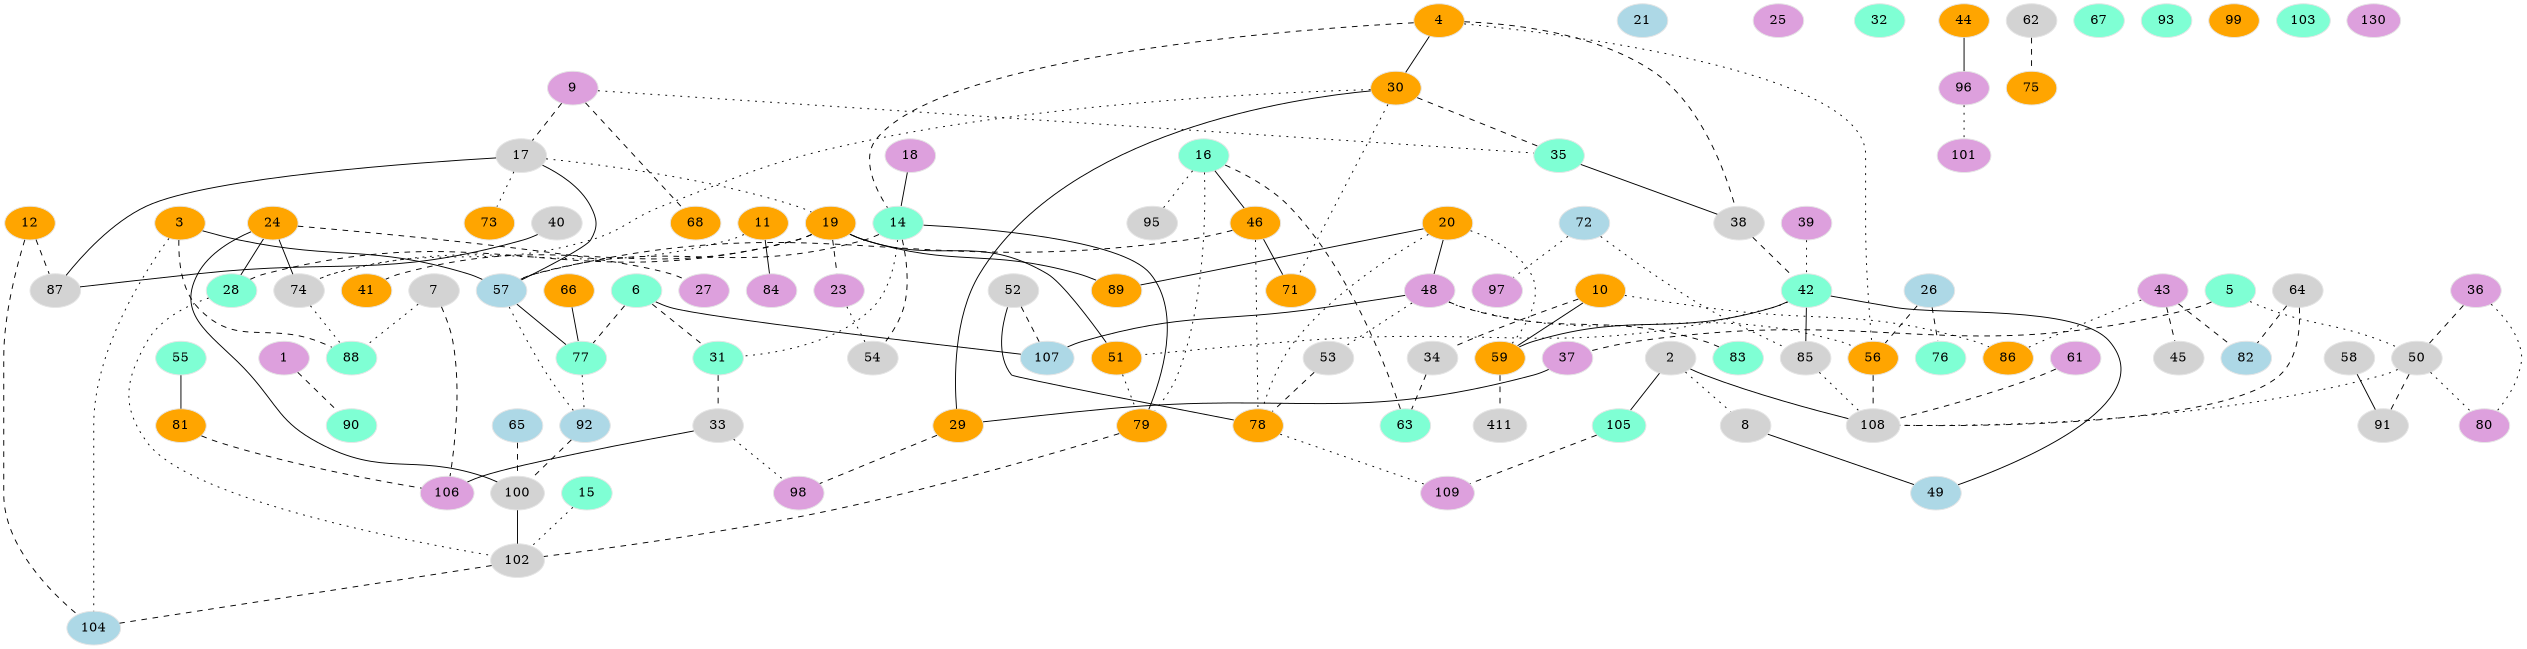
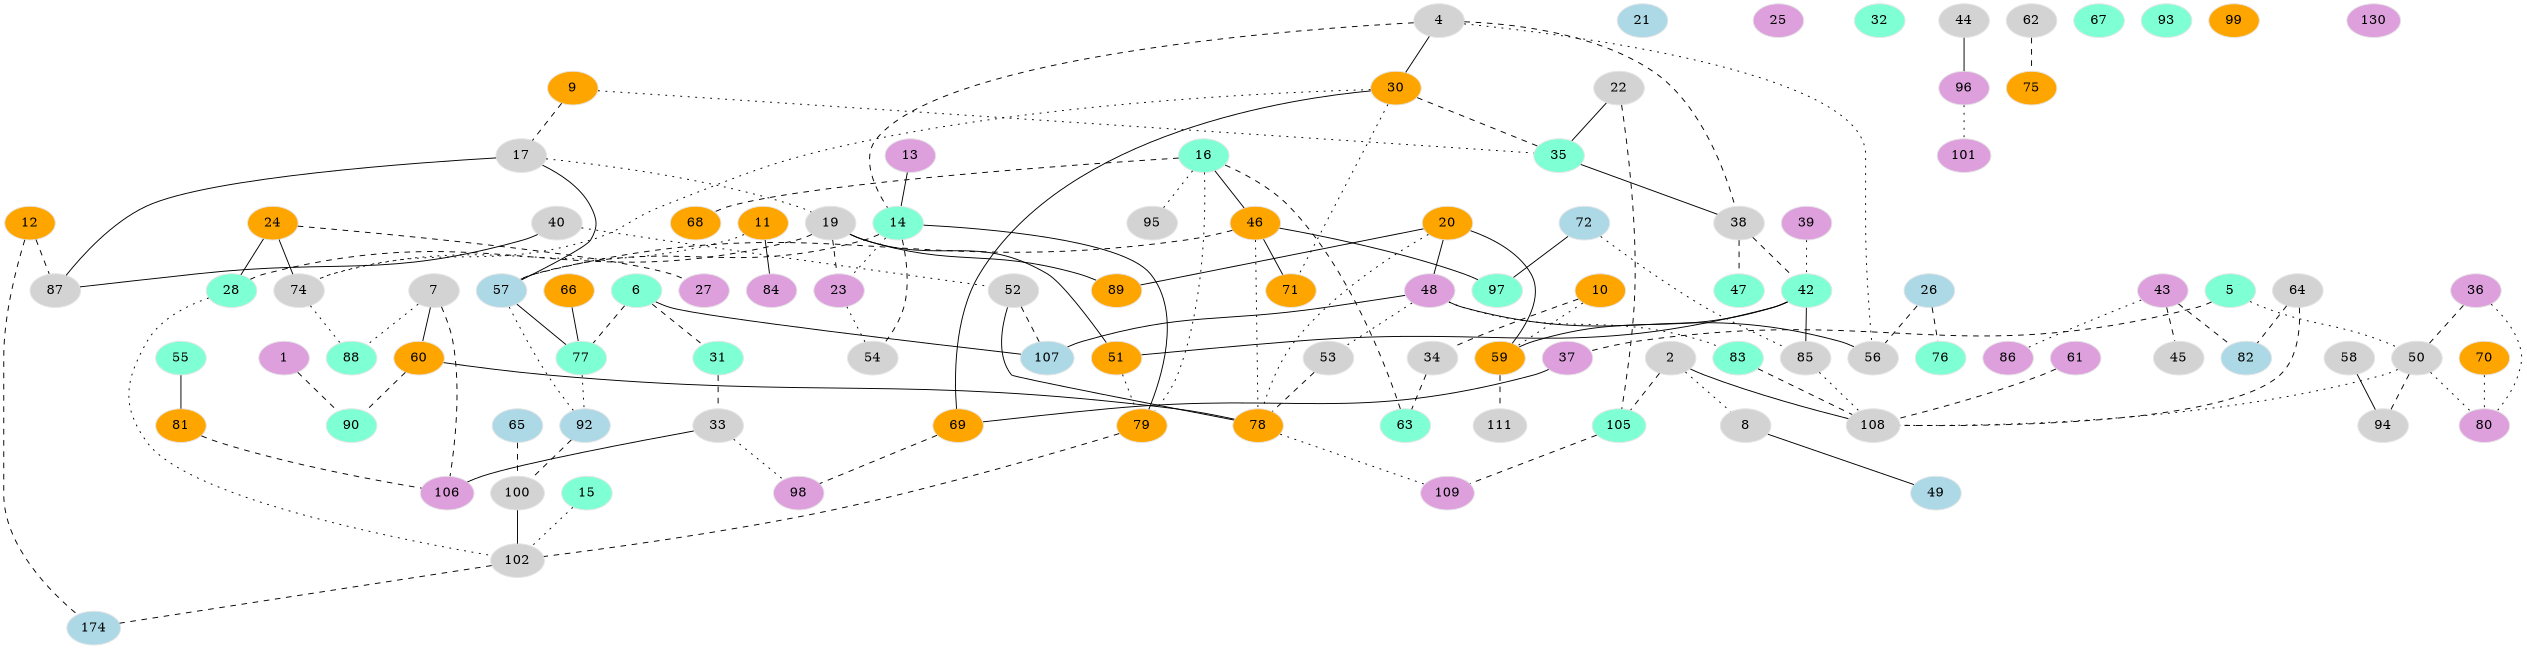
(1439, 21) -> (1439, 21)
(1964, 21) -> (1964, 21)
(2303, 21) -> none
(573, 88) -> (573, 88)
none -> (1619, 88)
(634, 156) -> (945, 176)
(910, 156) -> (910, 156)
(180, 223) -> none
(489, 223) -> none
(831, 223) -> (831, 223)
none -> (1380, 249)
(1541, 257) -> (1541, 257)
none -> (805, 261)
(1531, 274) -> (1531, 274)
(367, 291) -> none
(1497, 291) -> (1497, 291)
none -> (1739, 291)
(863, 316) -> (869, 257)
(1799, 316) -> none
(1584, 324) -> (1584, 324)
(1651, 324) -> (1651, 324)
(1544, 329) -> (1544, 329)
(2101, 335) -> none
(1450, 337) -> (1450, 337)
none -> (419, 358)
(1873, 358) -> (1873, 358)
(2008, 358) -> (2008, 358)
none -> (2484, 358)
(1645, 392) -> (1645, 392)
(1873, 392) -> (1805, 392)
(278, 409) -> none
(958, 426) -> (958, 426)
(1500, 426) -> (1500, 426)
(2383, 426) -> (2383, 426)
(94, 628) -> (94, 628)
